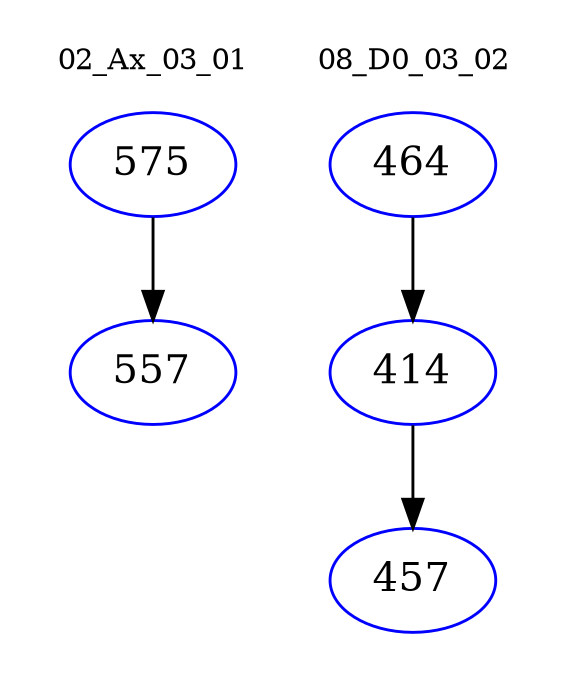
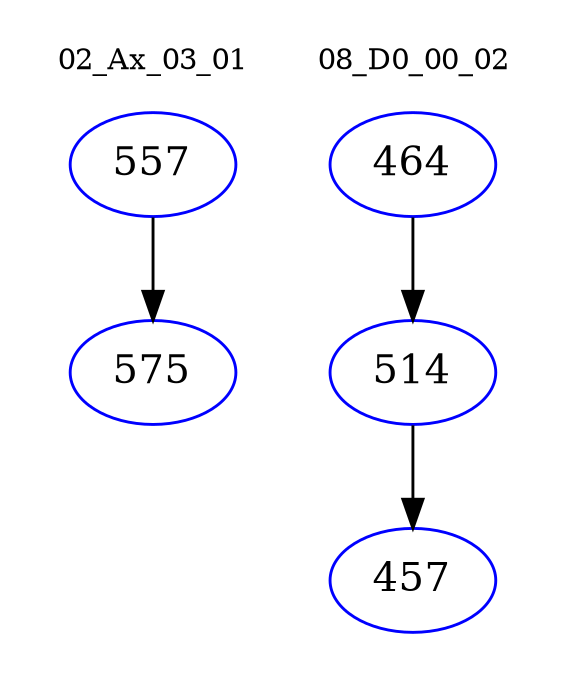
(414, 62) -> (414, 62)
(153, 254) -> (153, 254)
(413, 372) -> (413, 372)
